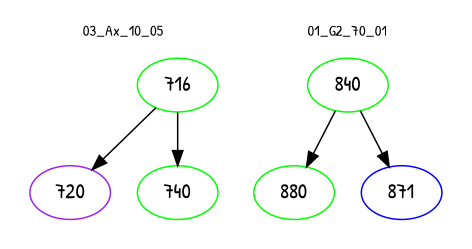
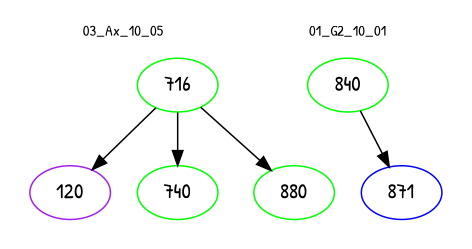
(348, 32) -> (348, 32)
(324, 132) -> (220, 125)
(70, 193) -> (70, 193)
